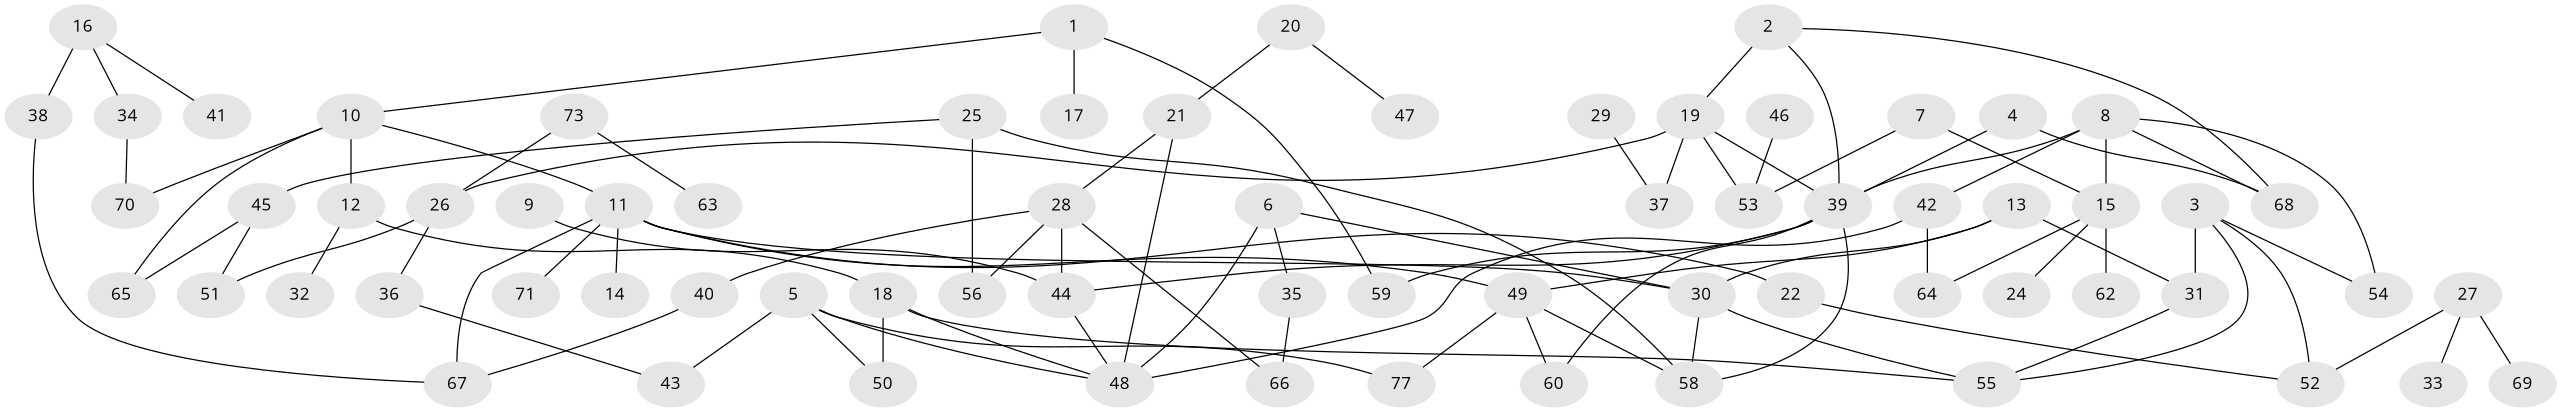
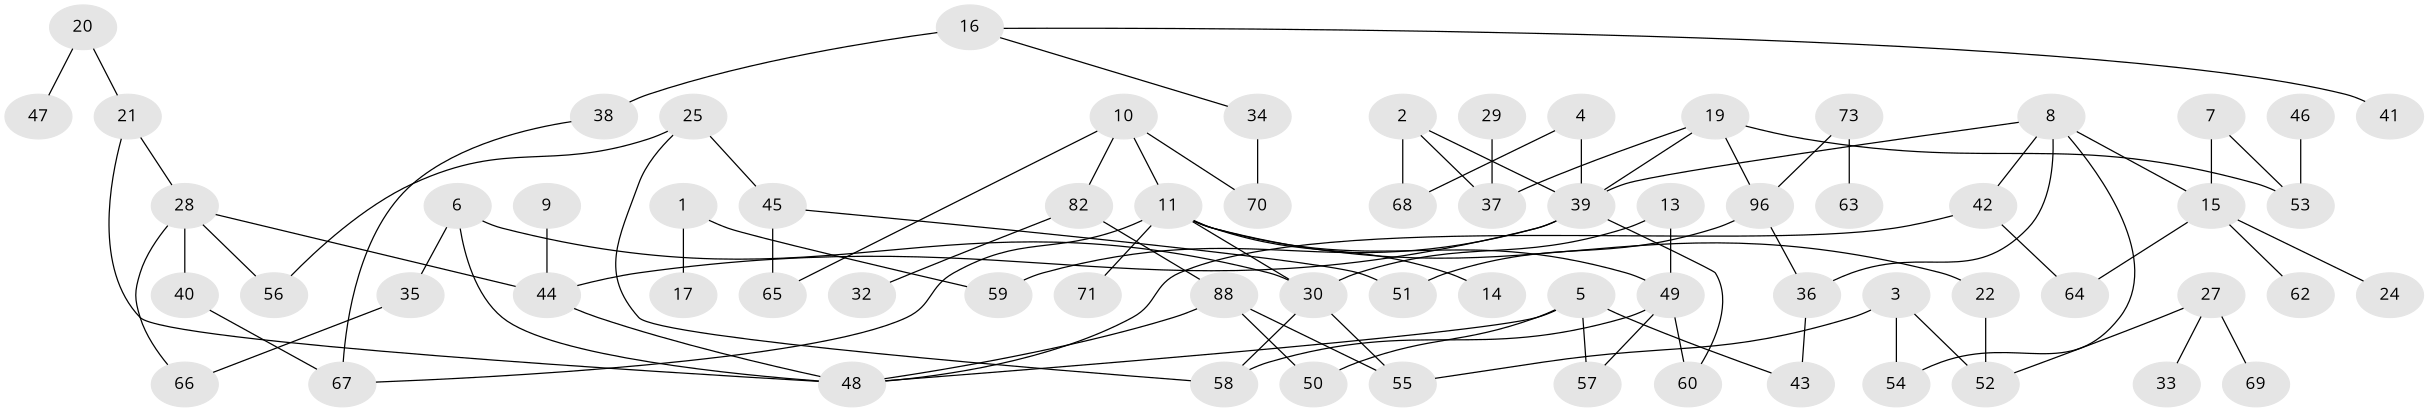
(712, 72) -> none
(1730, 72) -> (1447, 161)
(2195, 161) -> (1981, 257)
(351, 206) -> (1079, 206)
(440, 206) -> (1760, 206)
(883, 295) -> (1224, 295)
(2195, 295) -> none
(1823, 333) -> none
(1402, 384) -> (1588, 384)
